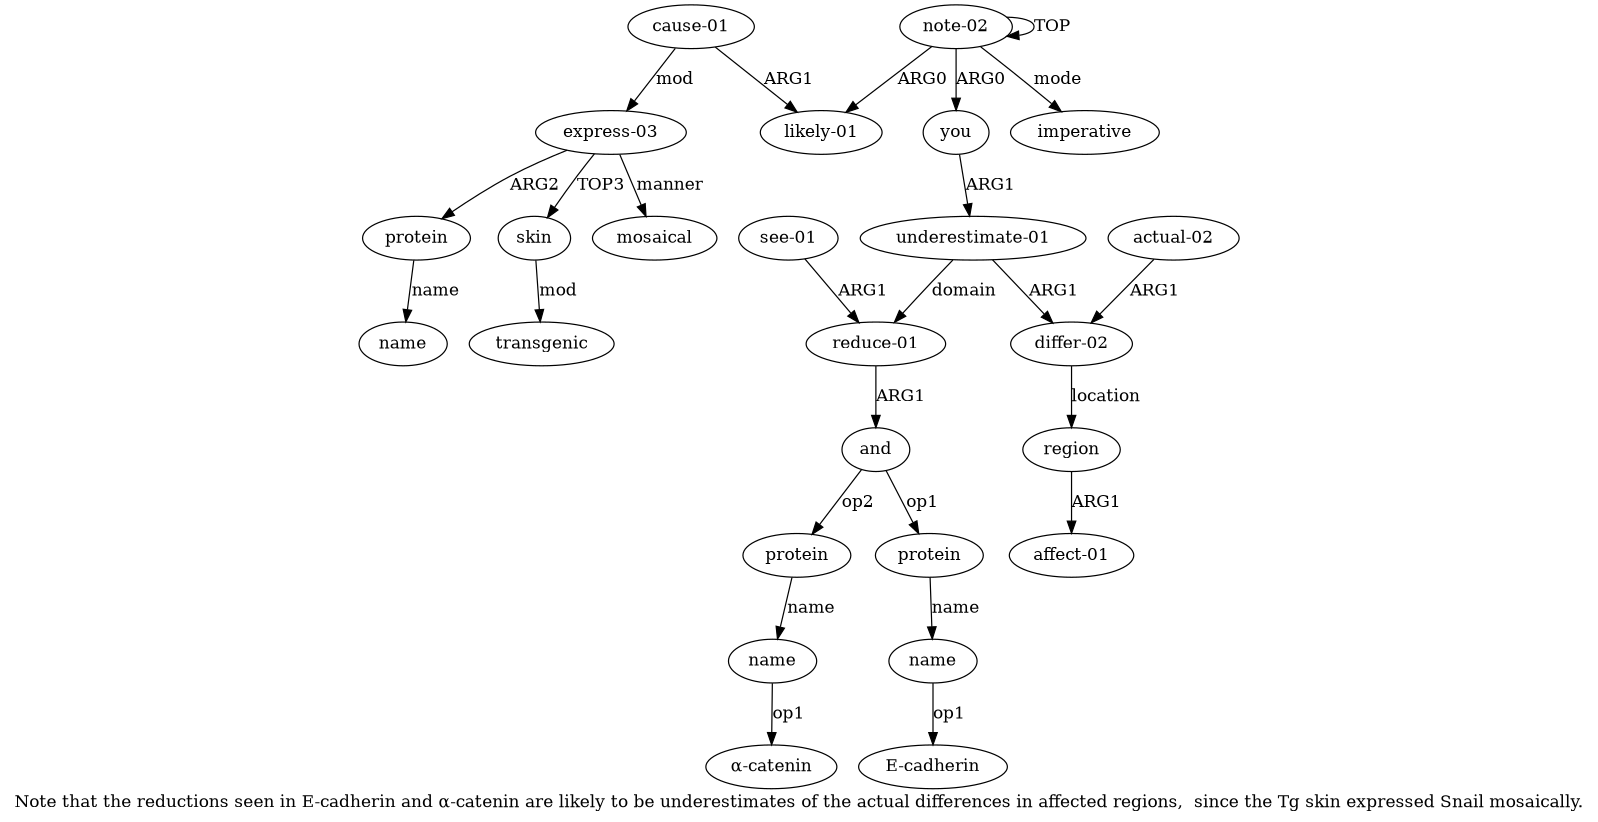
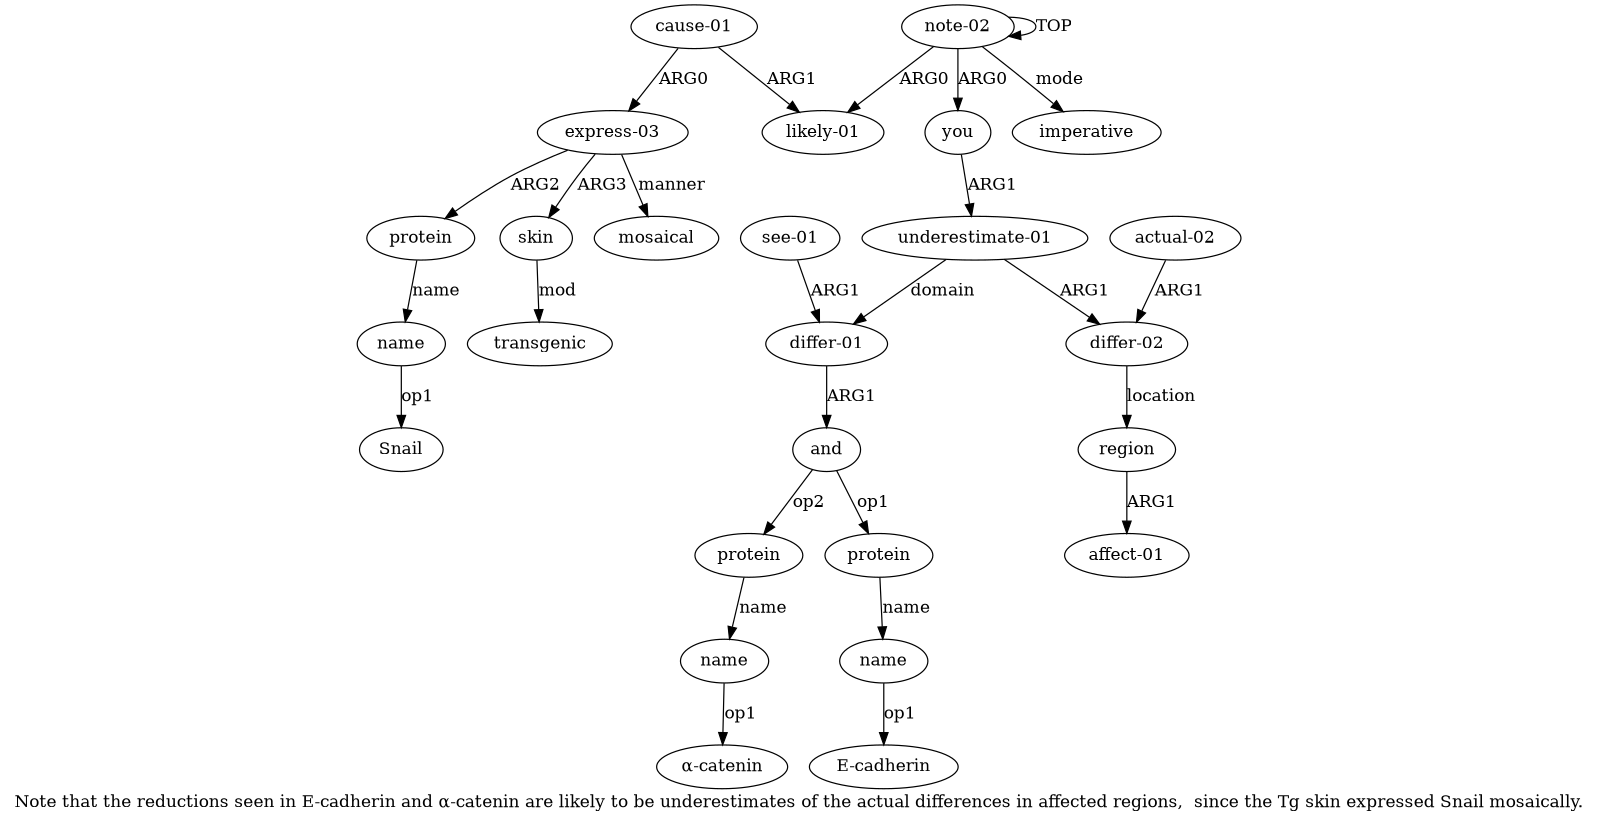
(675, 80) -> (684, 80)
(601, 185) -> (602, 185)
(876, 344) -> (827, 344)
none -> (401, 450)
